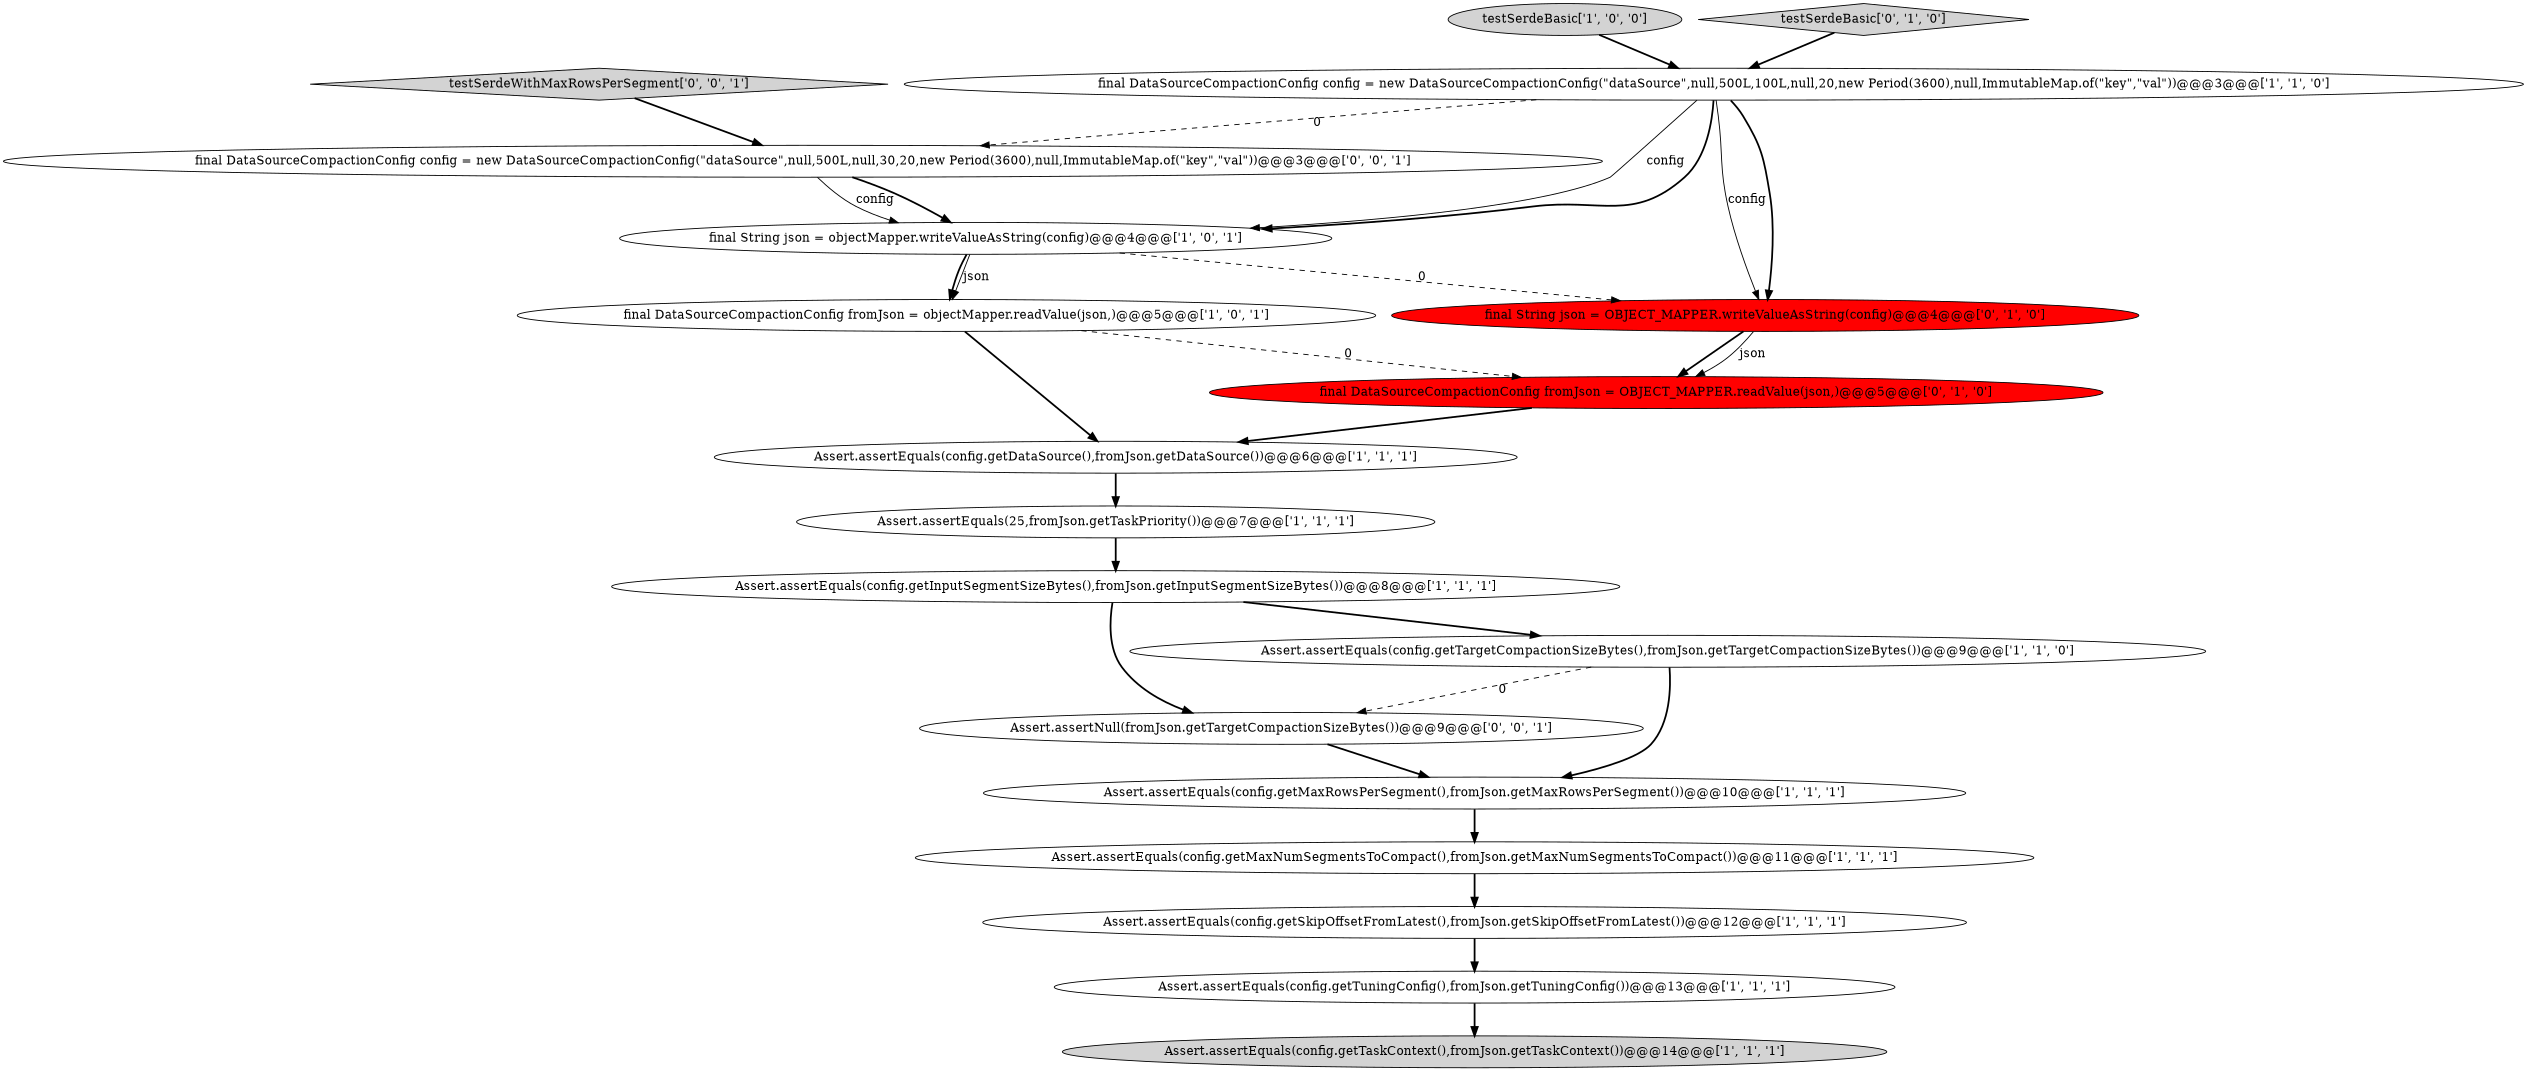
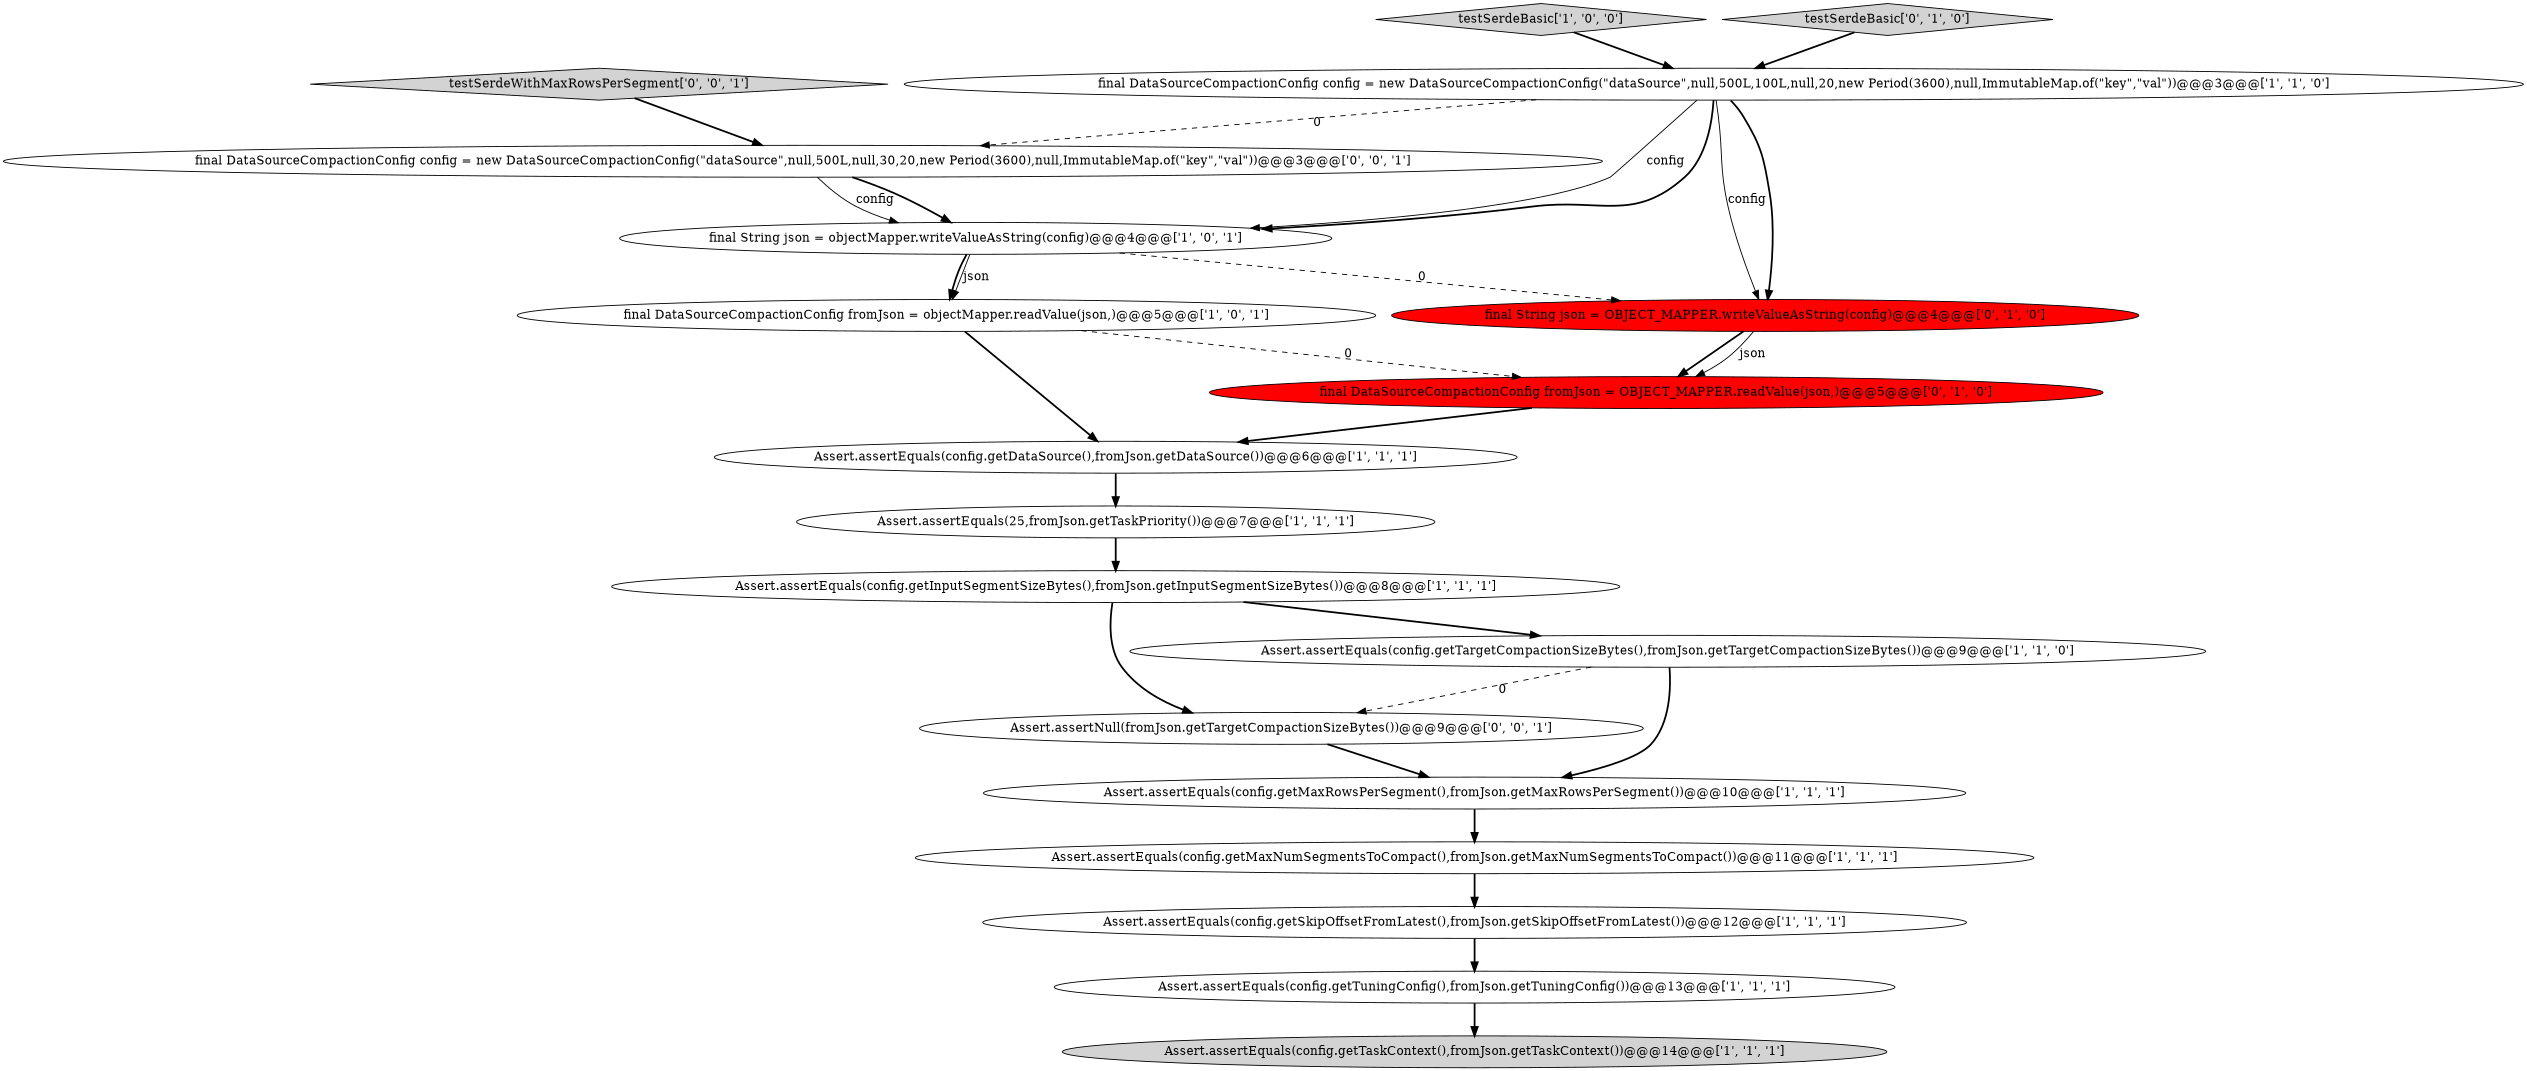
(1565, 19) -> (1541, 19)
